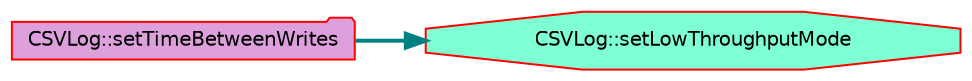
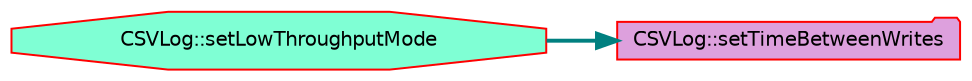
(380, 41) -> (572, 41)
